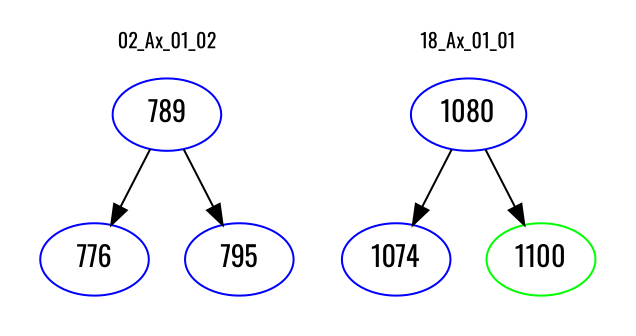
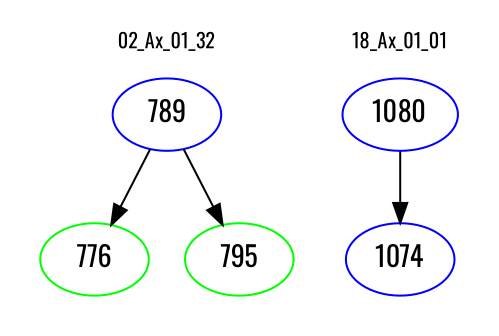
(167, 43) -> (167, 43)
(95, 259) -> (95, 259)
(239, 259) -> (239, 259)
(541, 259) -> none
